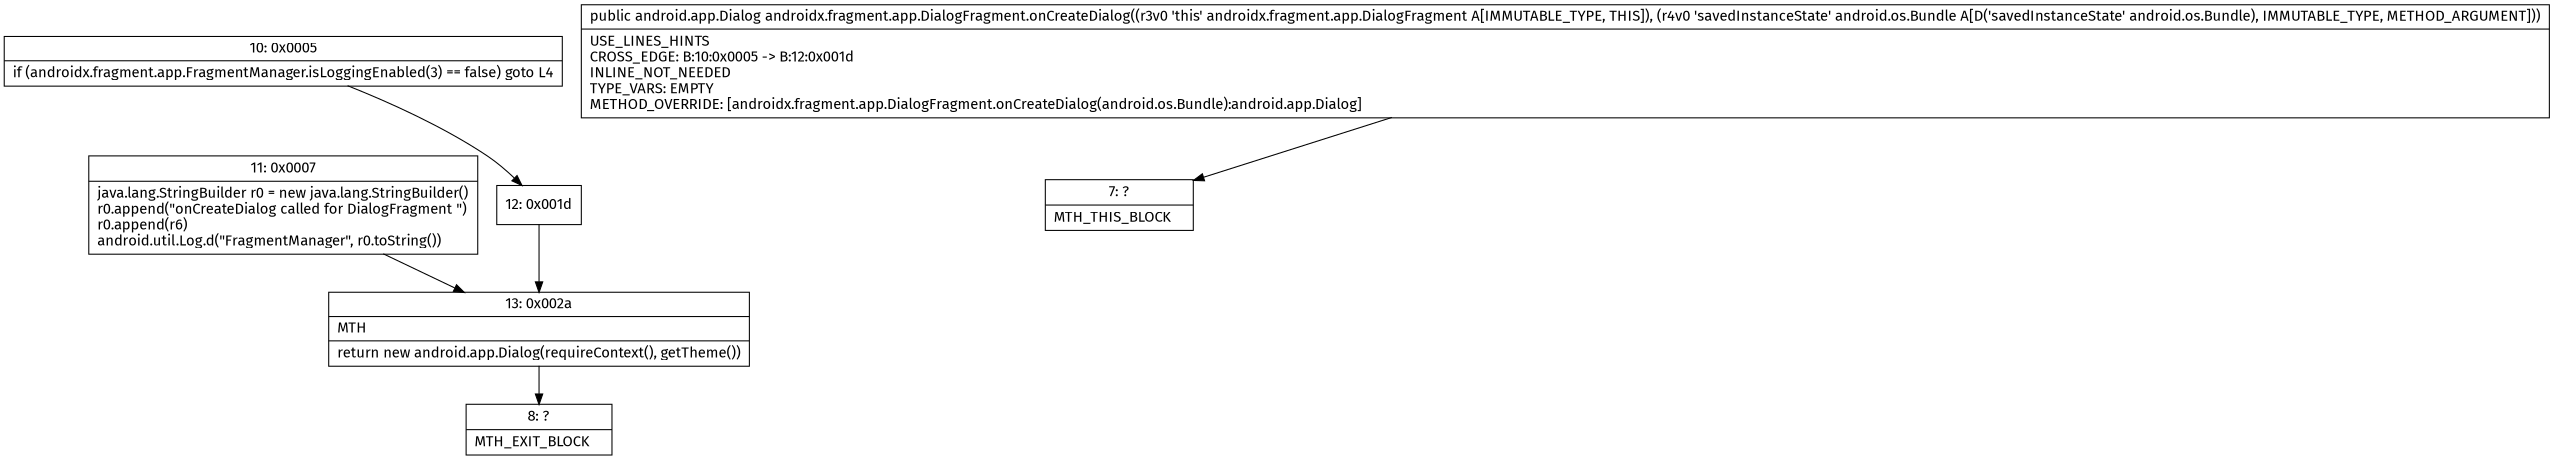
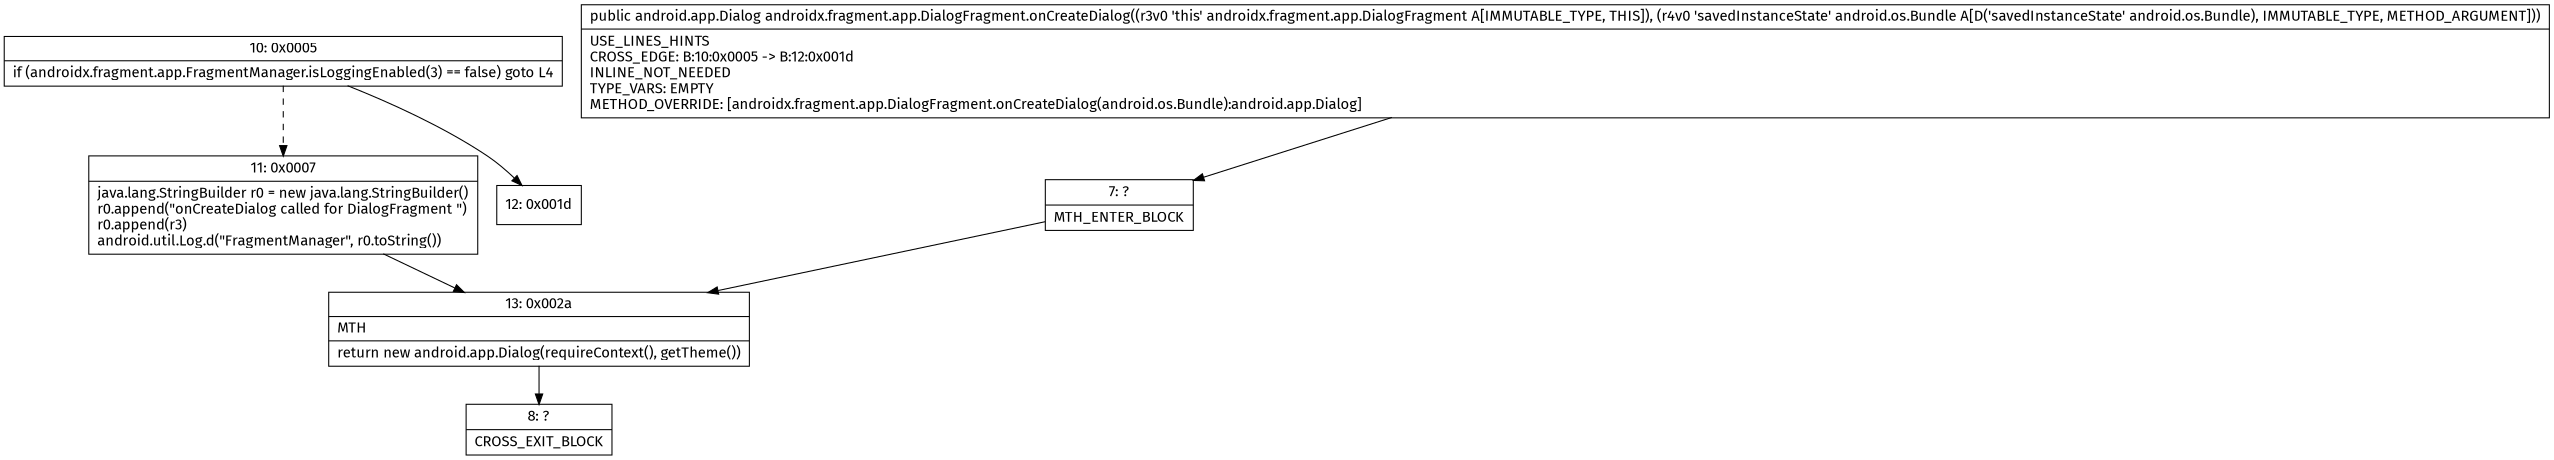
none -> (283, 116)
(1113, 217) -> (1119, 217)
(143, 225) -> (142, 225)
(539, 253) -> (882, 256)
(532, 442) -> (539, 442)
